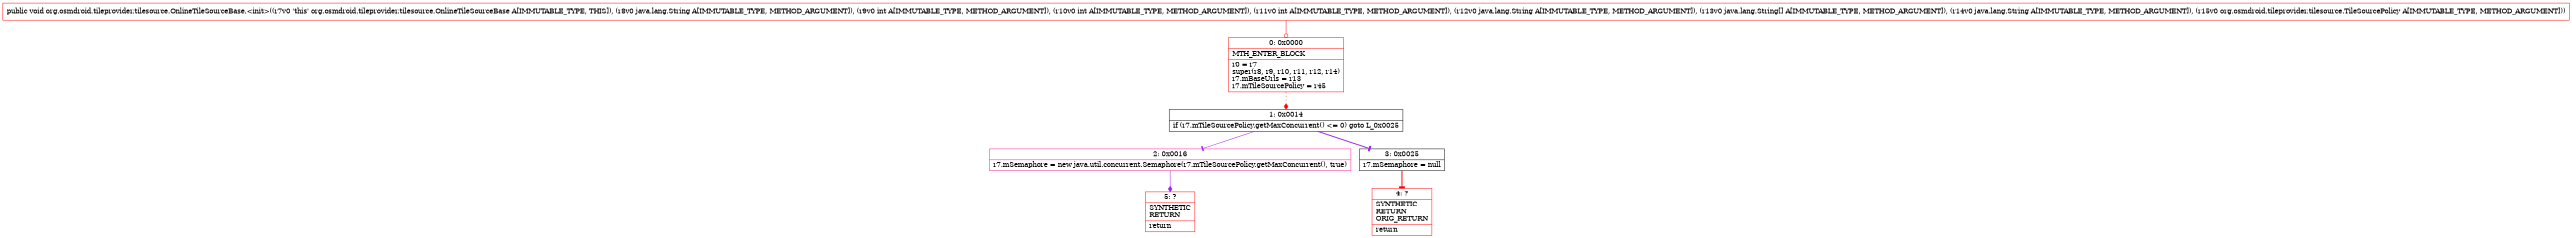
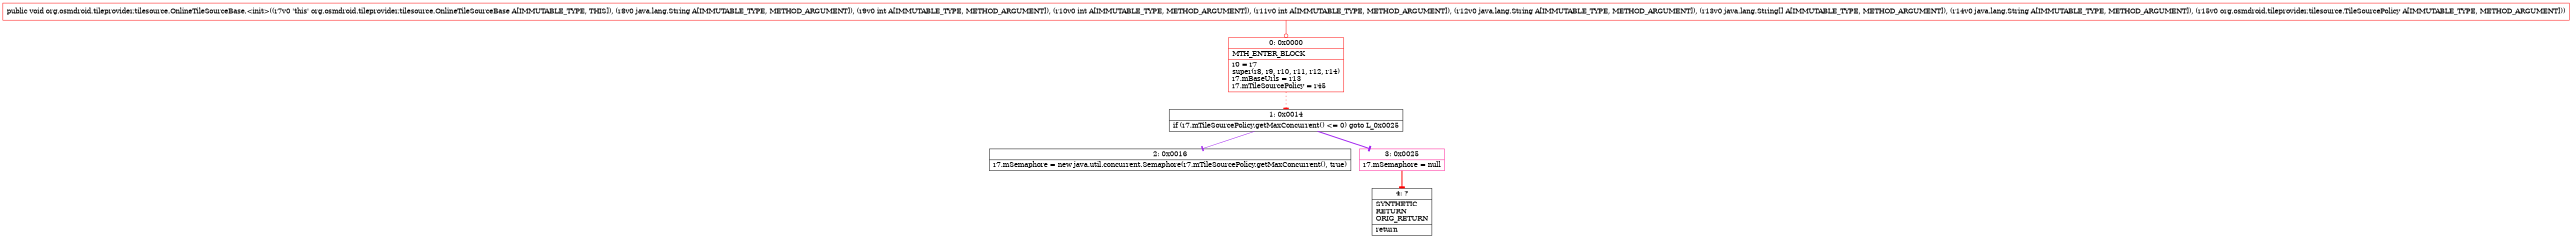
(1286, 98) -> (1286, 99)
(1170, 160) -> (1170, 160)
(1402, 160) -> (1402, 160)
(1170, 212) -> none
(1402, 212) -> (1402, 212)
